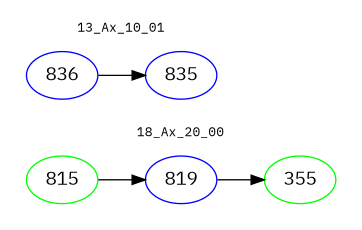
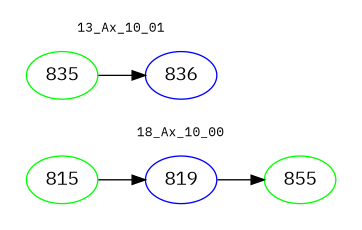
(115, 75) -> (115, 75)
(181, 75) -> (62, 75)
(181, 133) -> (181, 133)
(300, 180) -> (300, 180)
